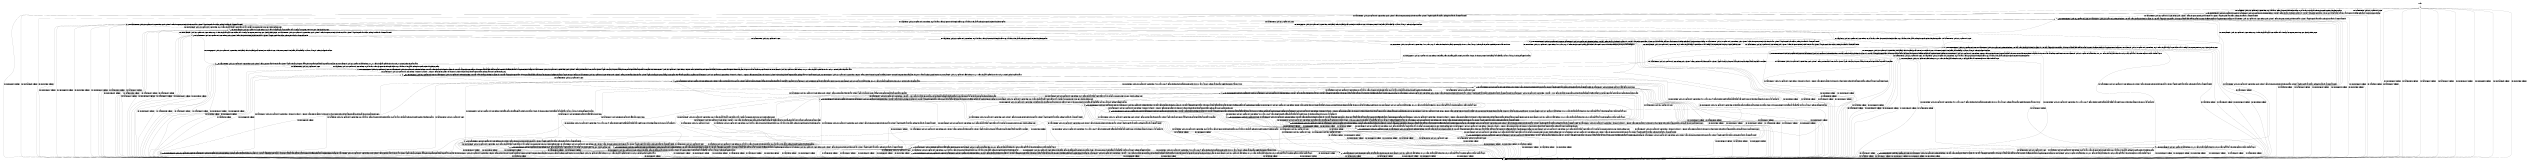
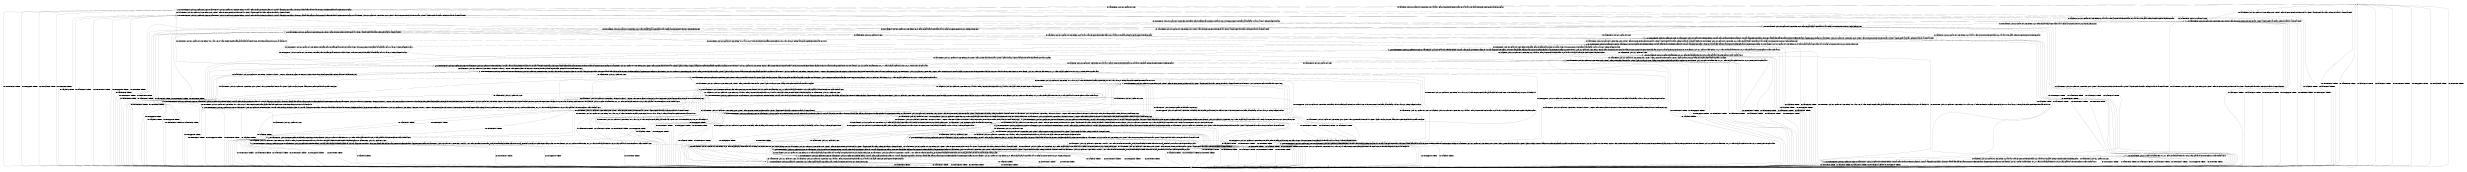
(2420, 4) -> none
(1349, 89) -> (911, 87)
